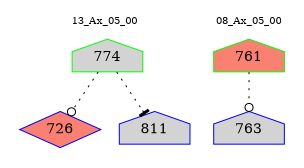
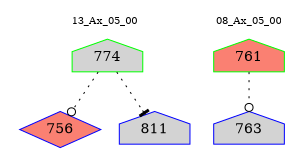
(60, 130) -> (60, 130)
